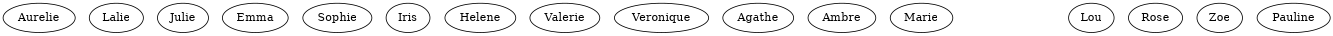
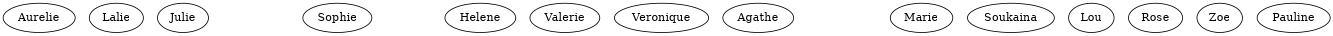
(255, 18) -> none
(408, 18) -> none
(842, 18) -> none
none -> (1011, 18)
